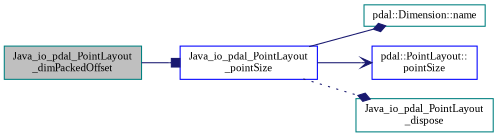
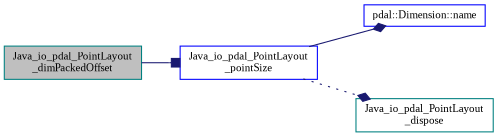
(425, 16) -> (425, 16)
(425, 63) -> none
